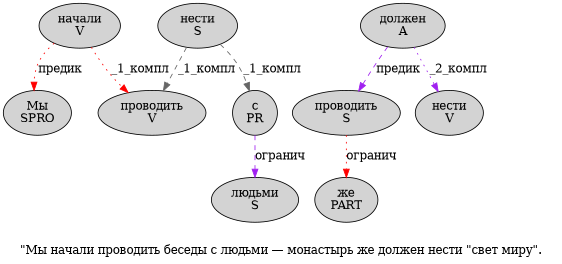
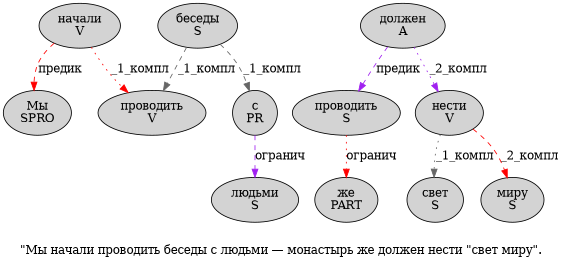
(198, 26) -> (198, 26)
(40, 60) -> (40, 60)
none -> (435, 200)
none -> (512, 200)
